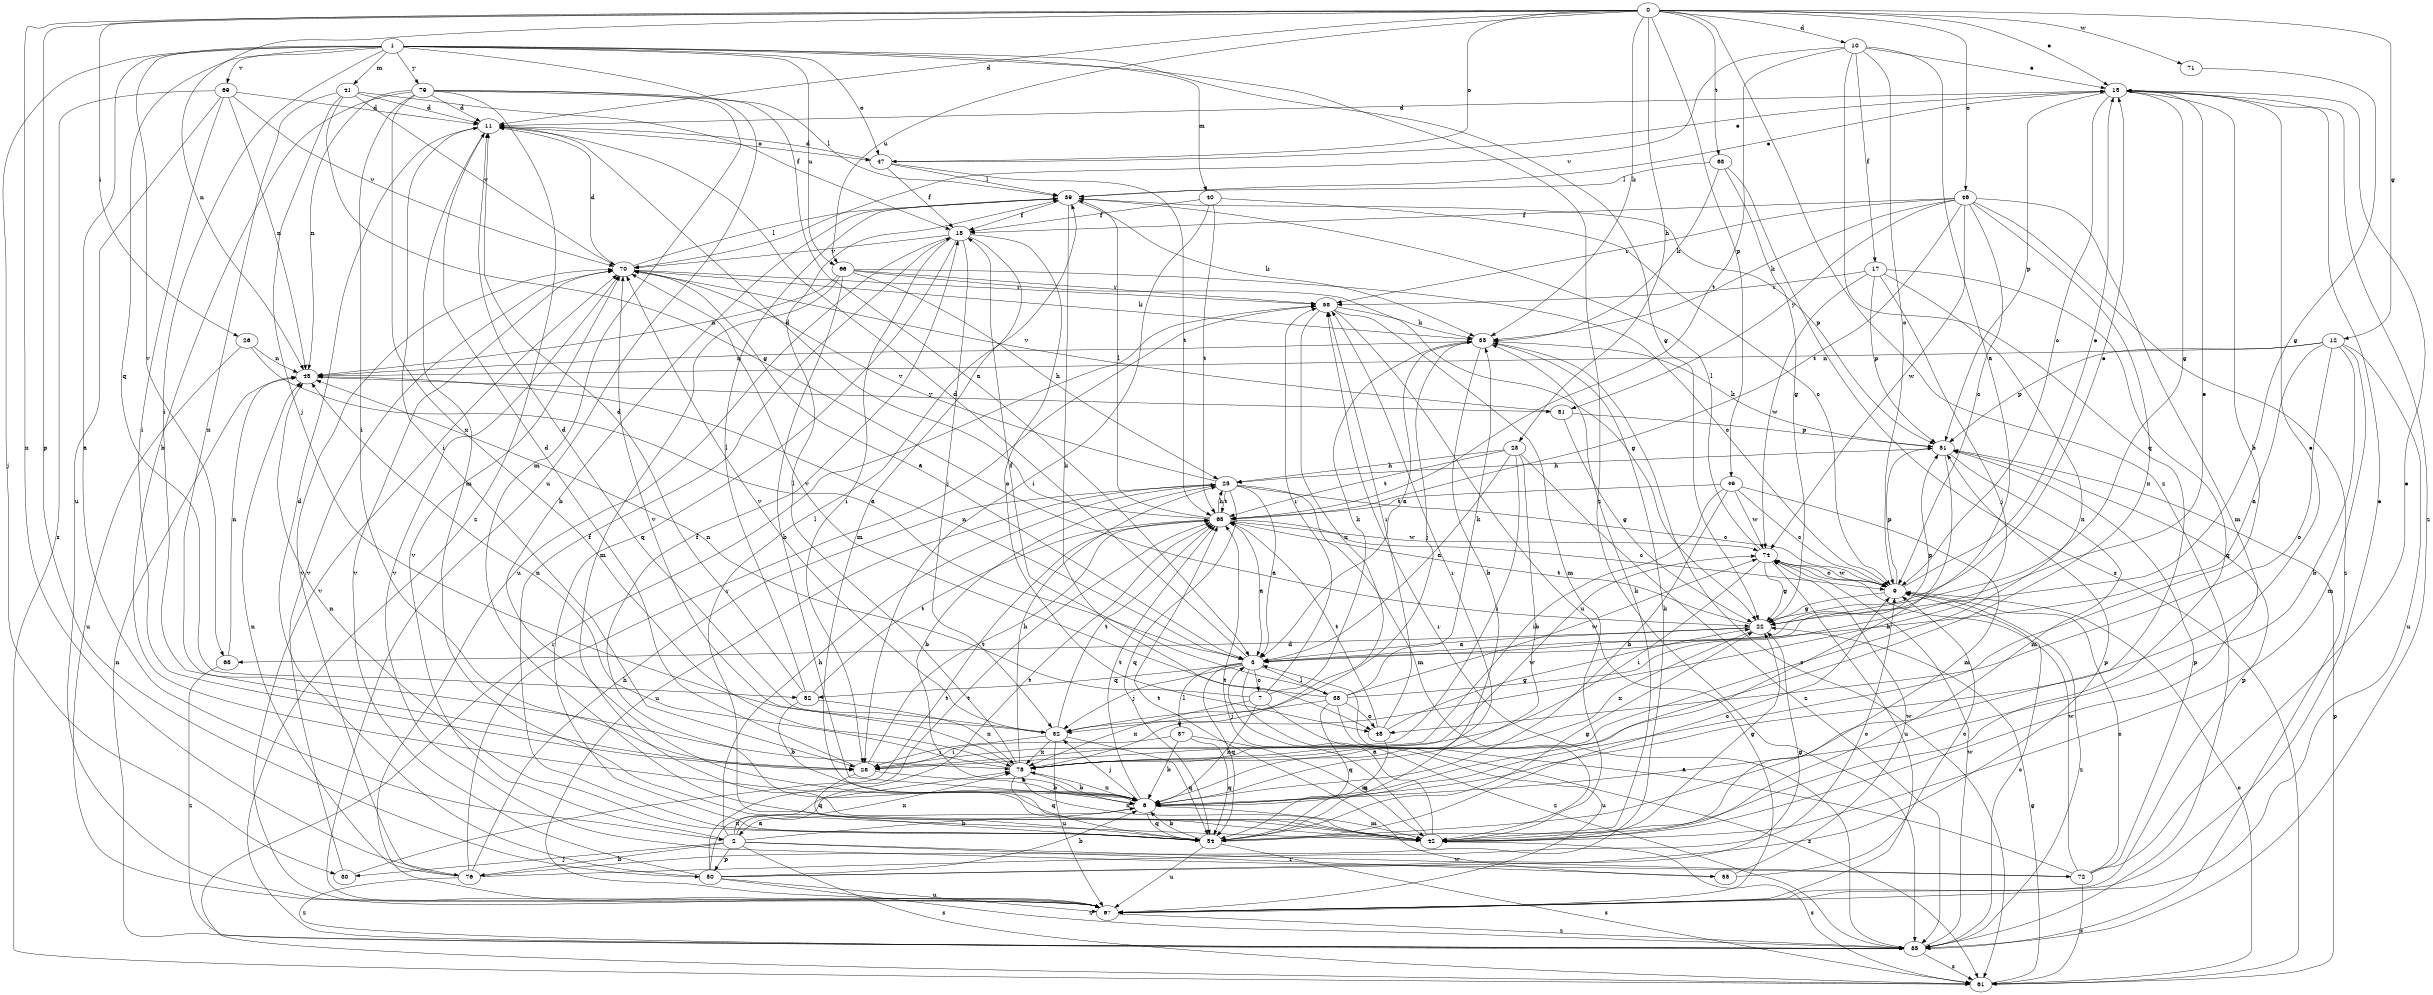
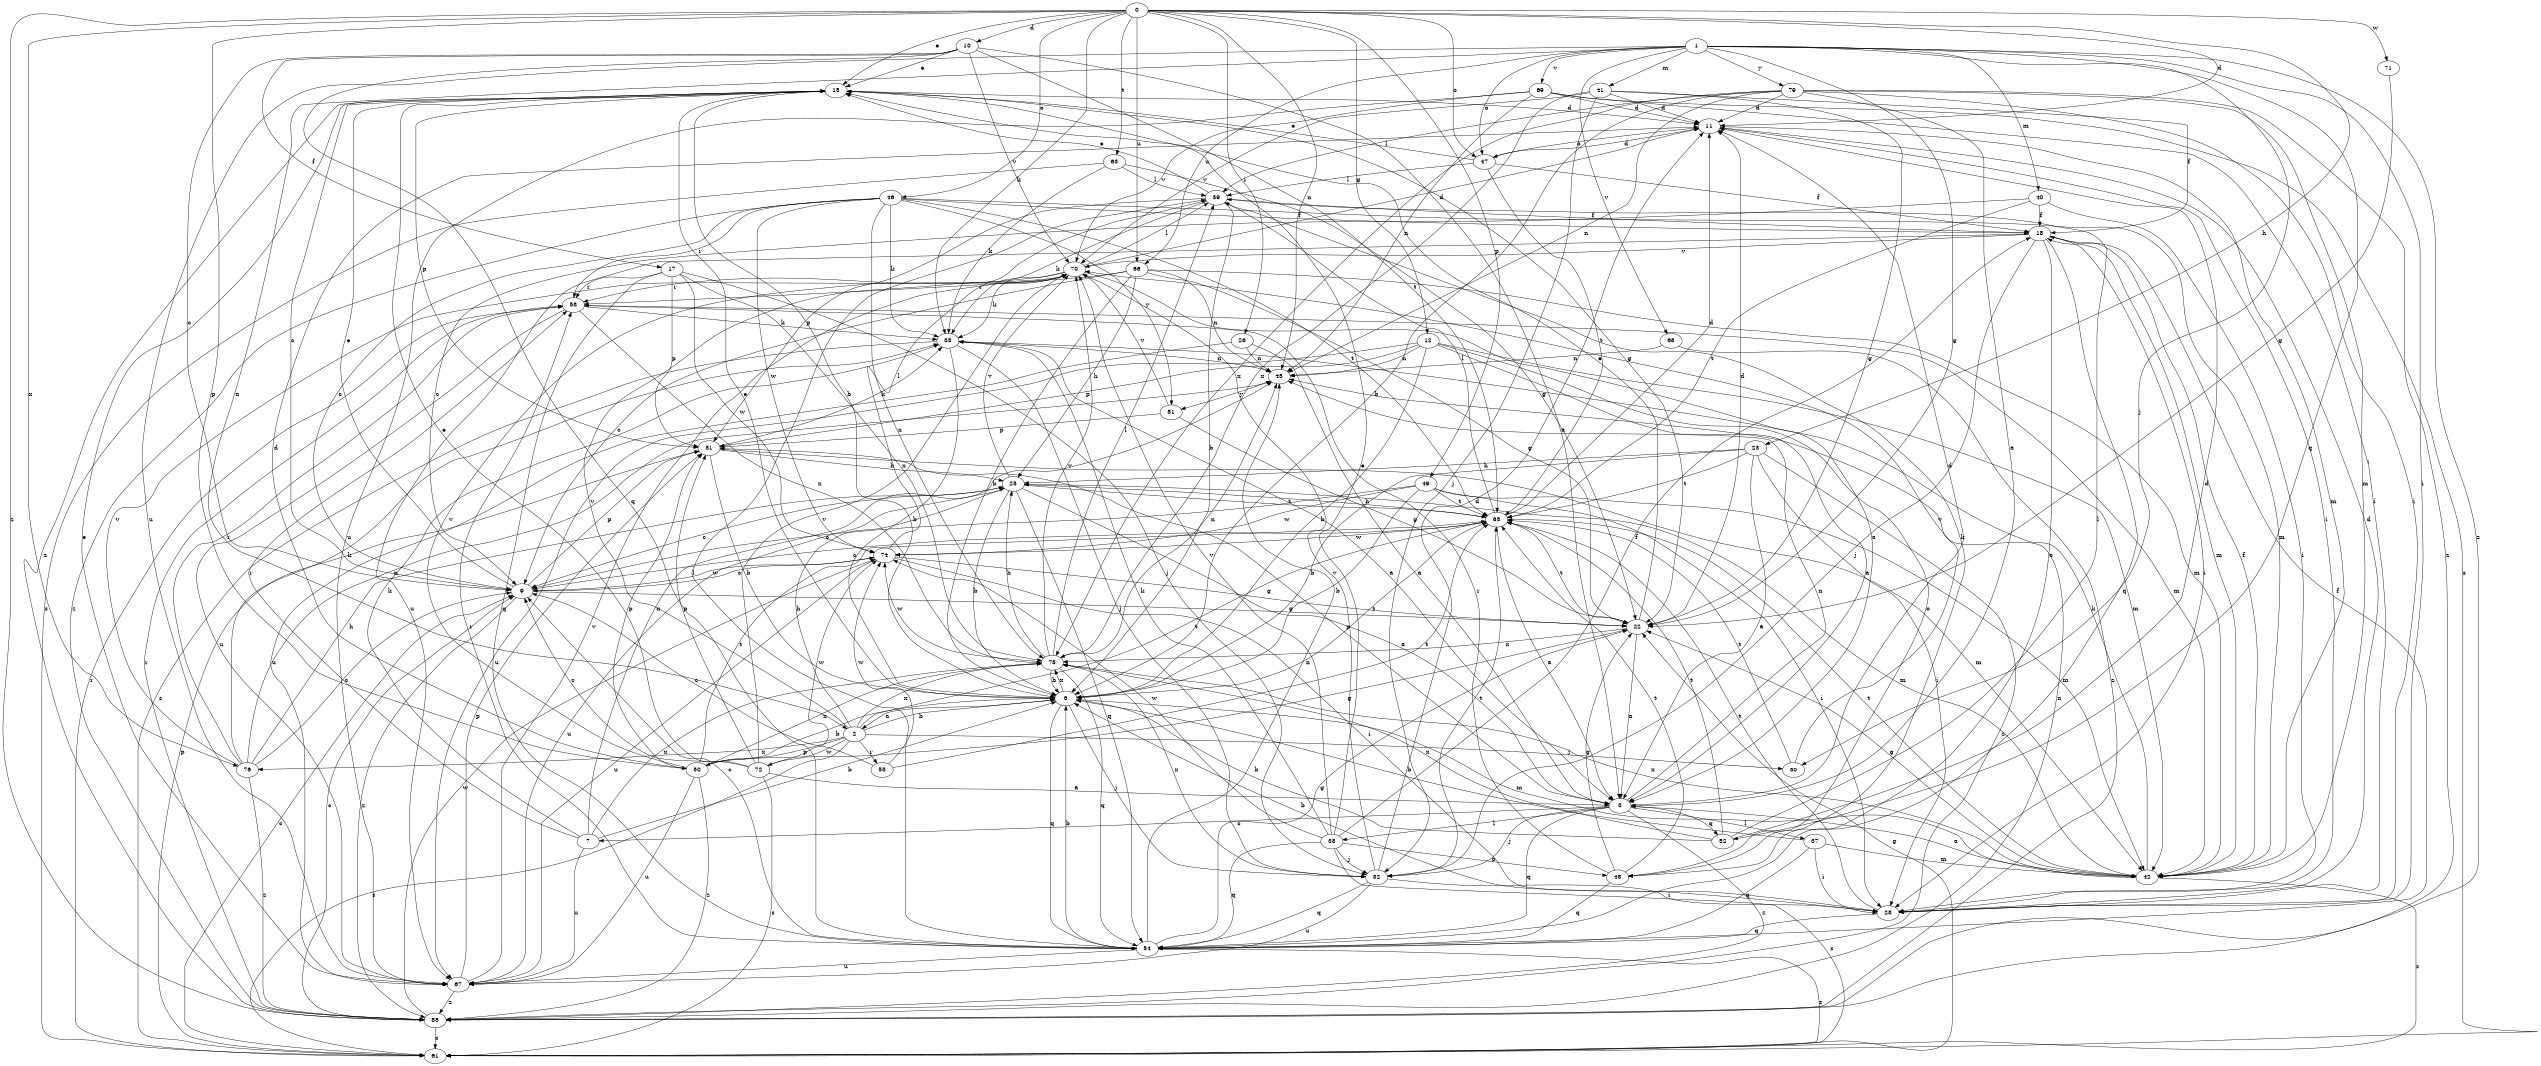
(1389, 645) -> (1113, 598)
(996, 649) -> (1740, 393)
(620, 859) -> (764, 752)
